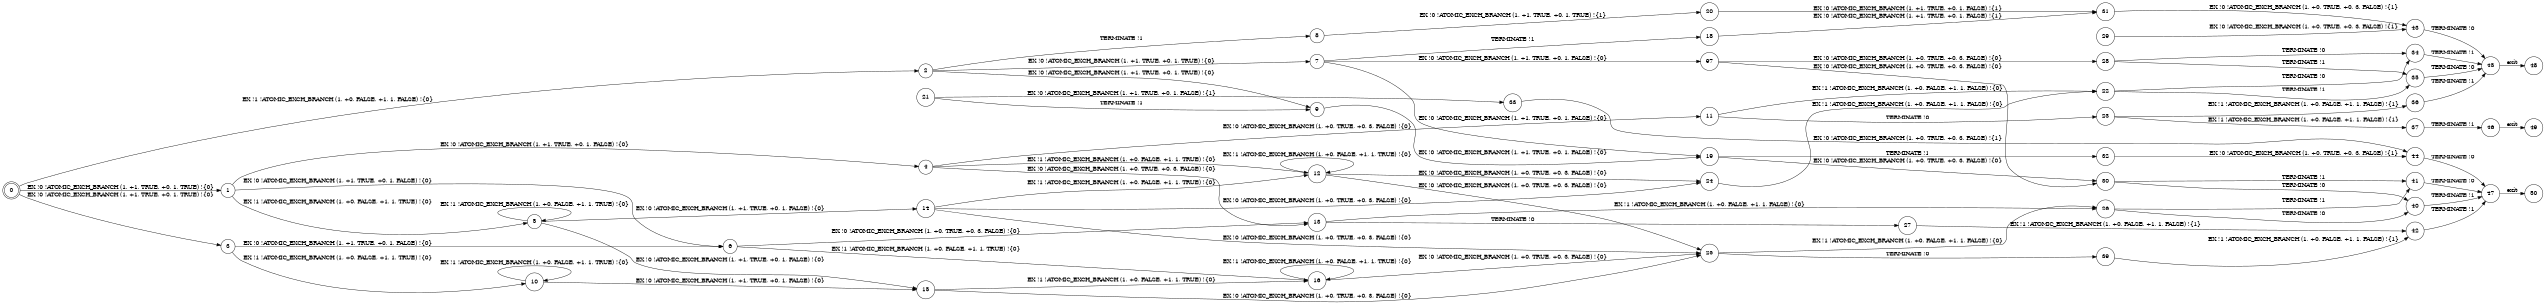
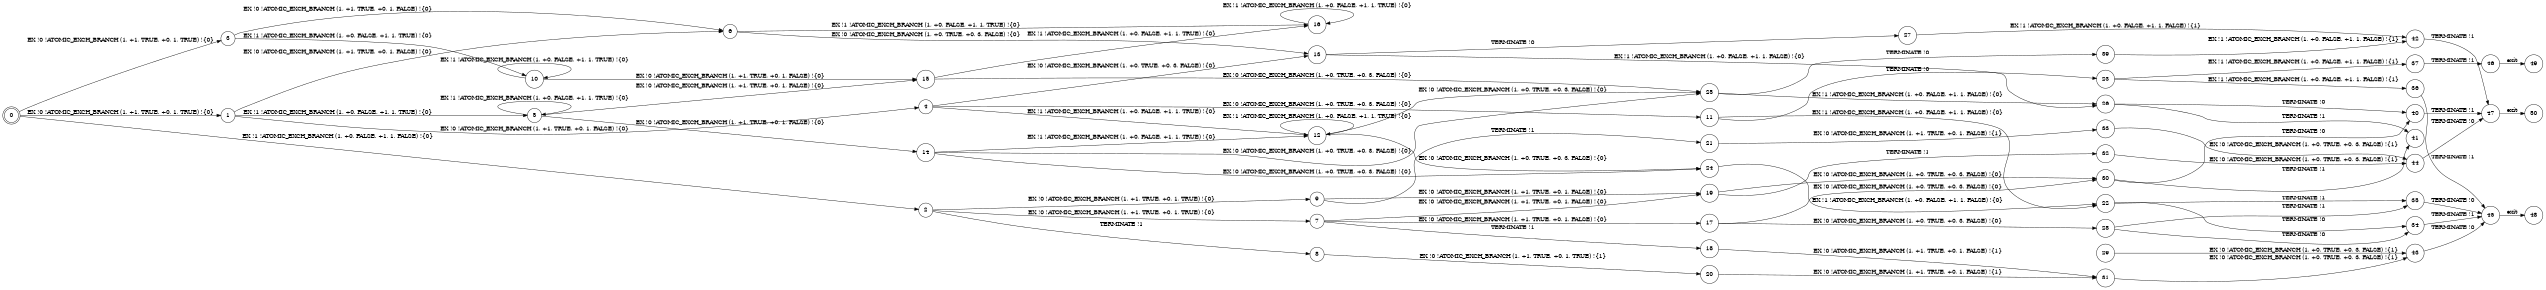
(1710, 61) -> (1710, 223)
(1120, 109) -> (1494, 136)
(2451, 187) -> none
(1511, 267) -> none
